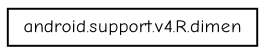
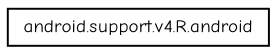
(133, 27) -> (138, 27)
